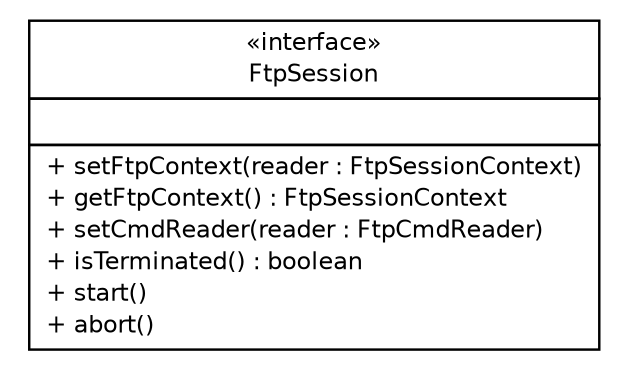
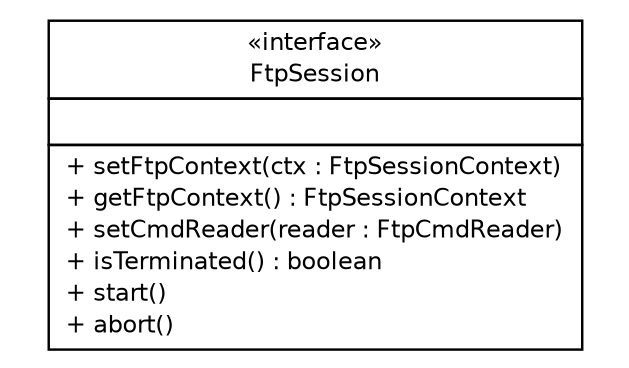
(314, 167) -> (314, 167)
